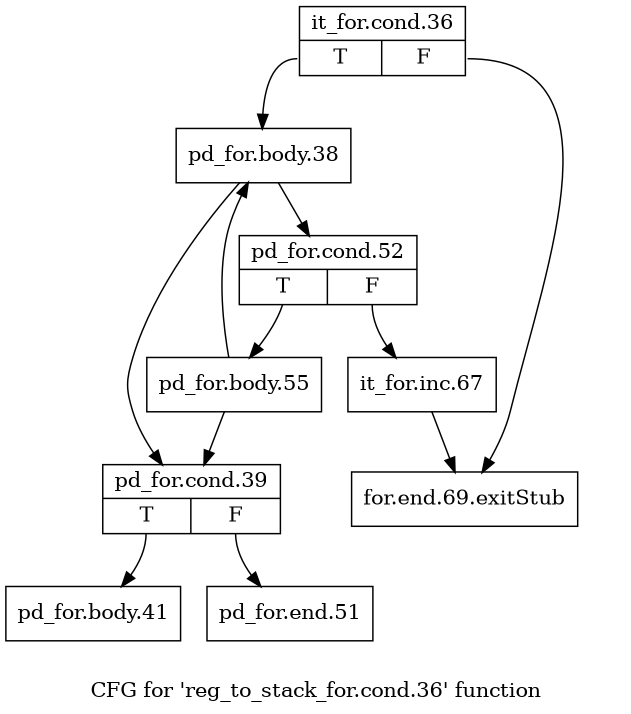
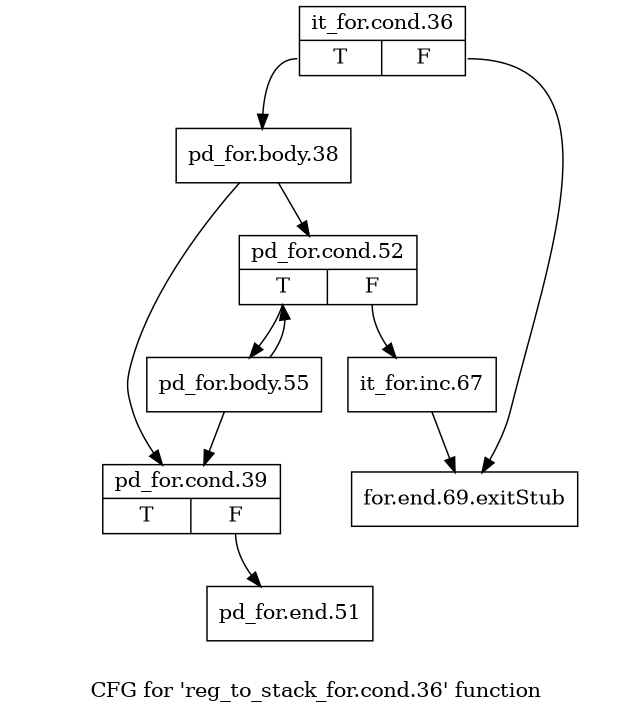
(222, 275) -> (280, 340)
(93, 614) -> none
